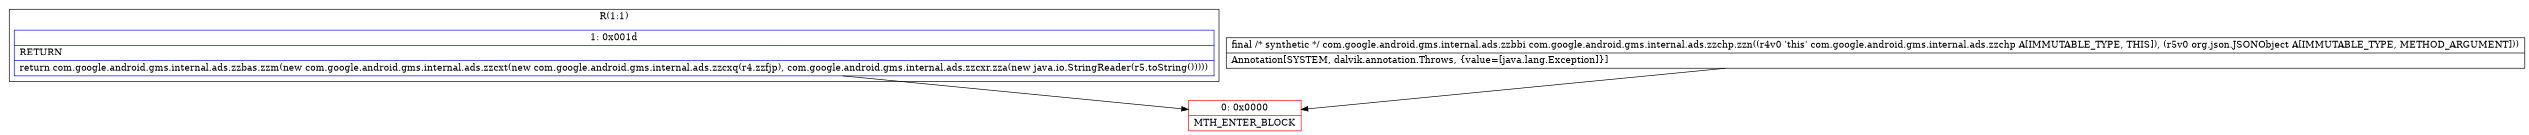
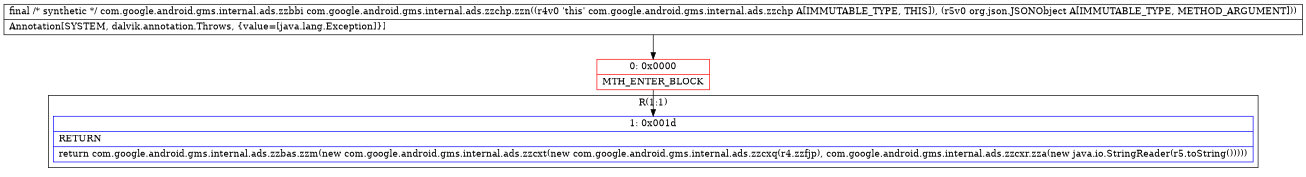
(1012, 92) -> (653, 100)
